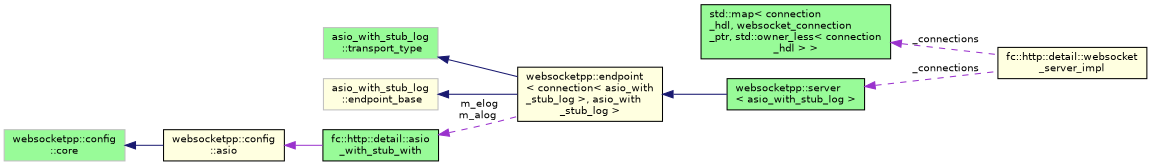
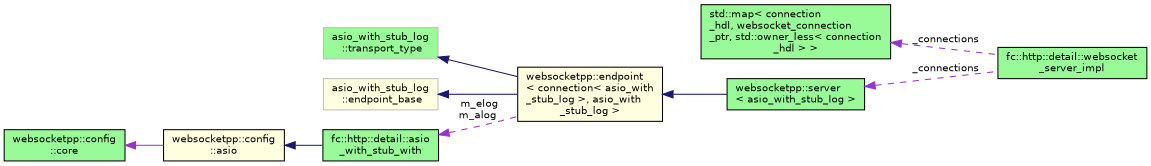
(1072, 63) -> (1072, 63)
(65, 145) -> (65, 145)
(150, 145) -> (150, 145)
(309, 145) -> (309, 145)
